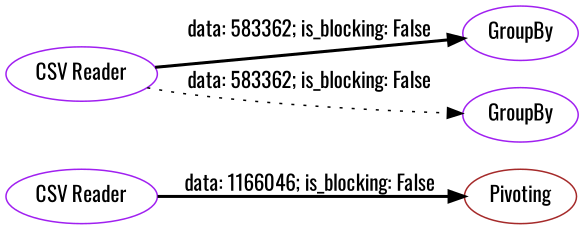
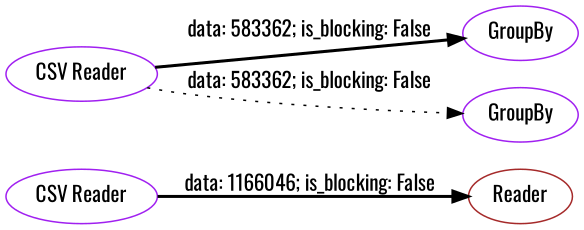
(520, 196) -> (520, 196)
